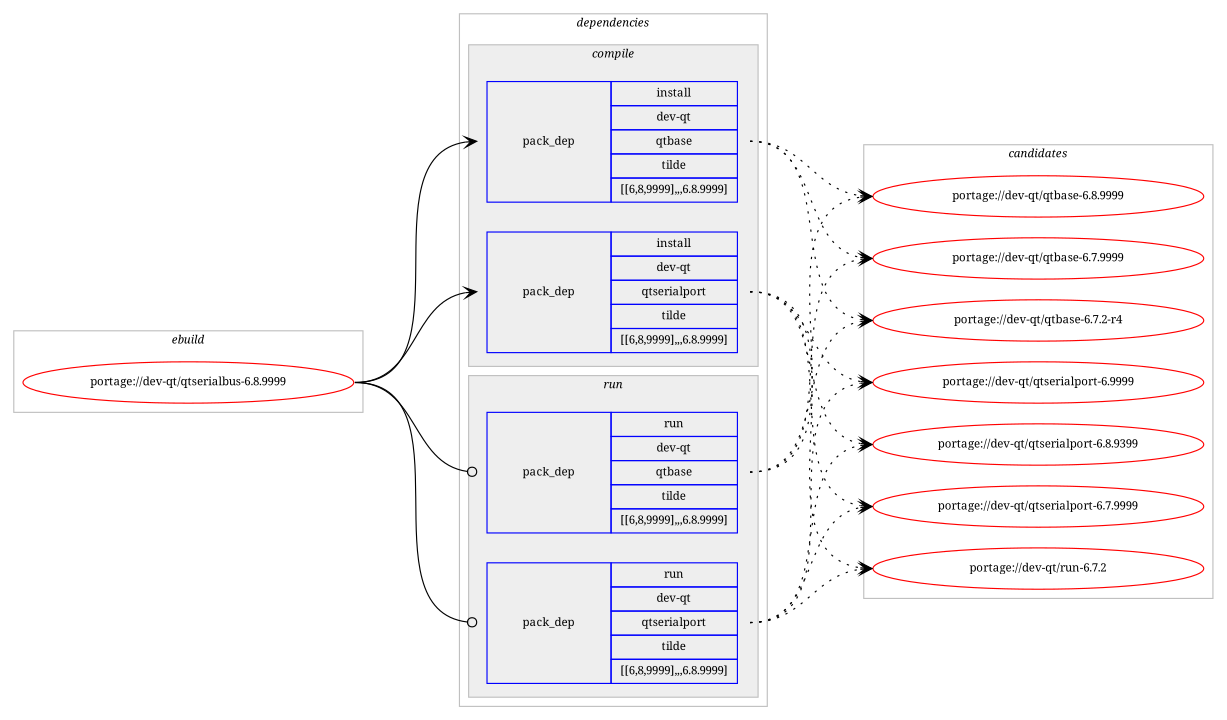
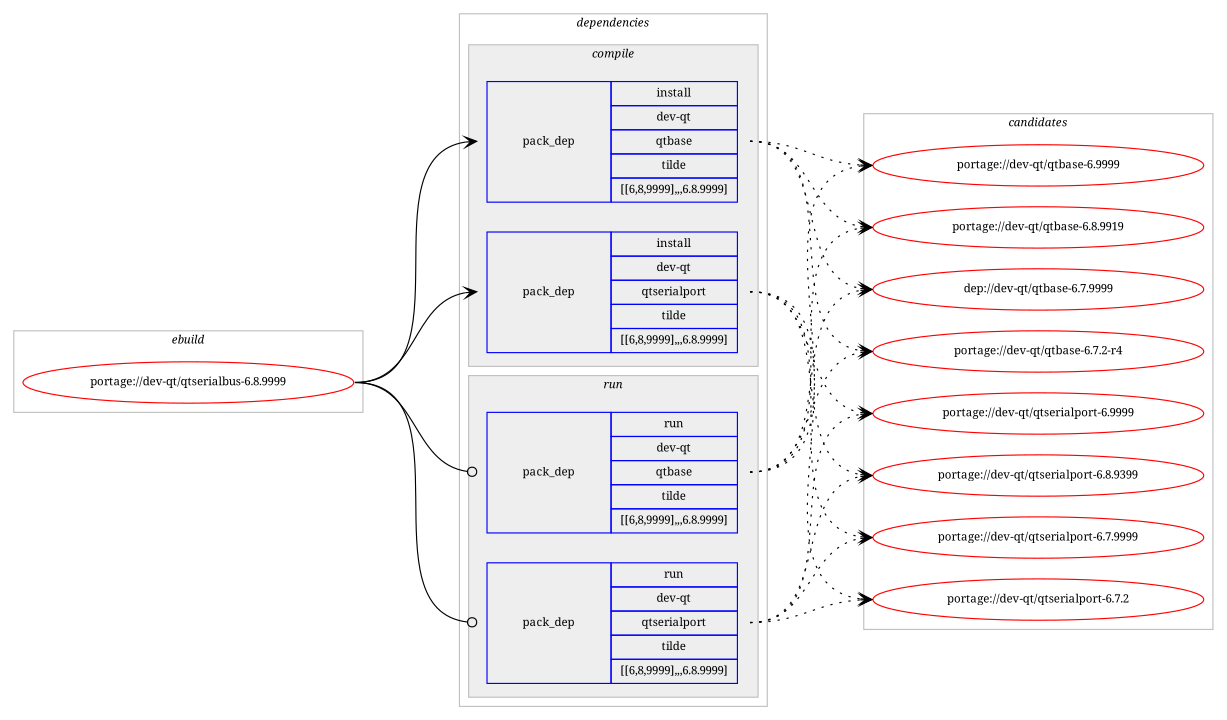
none -> (1038, 165)
(1038, 196) -> (1038, 227)
(1038, 258) -> (1038, 289)
(1038, 569) -> (1038, 600)
